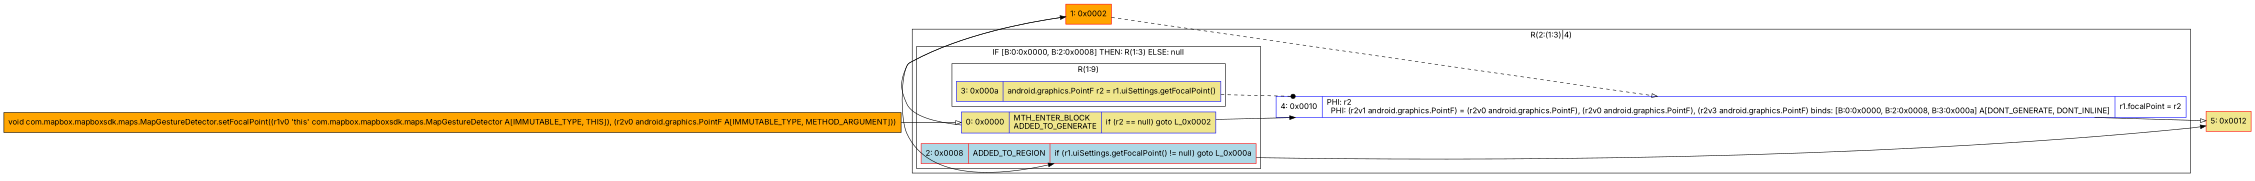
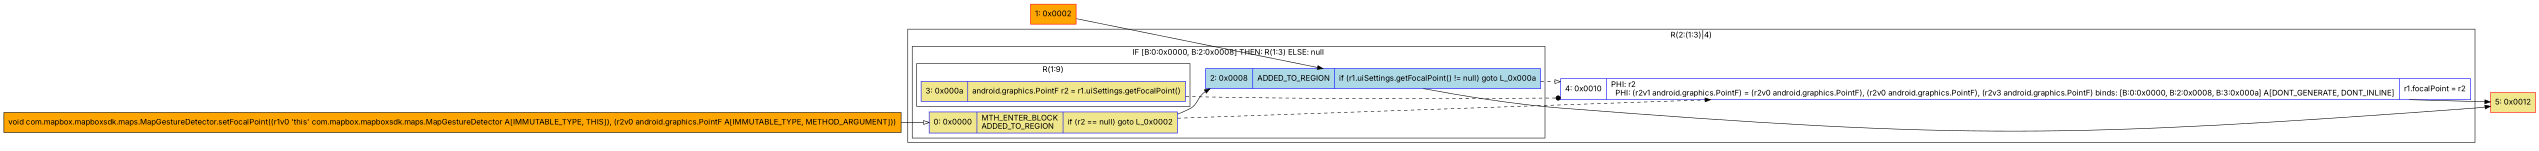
(934, 51) -> (1194, 106)
(1382, 56) -> (1548, 81)
(1253, 119) -> (1441, 109)
(2147, 119) -> (2447, 101)
(1055, 126) -> (1018, 126)
(1089, 154) -> (1373, 79)
